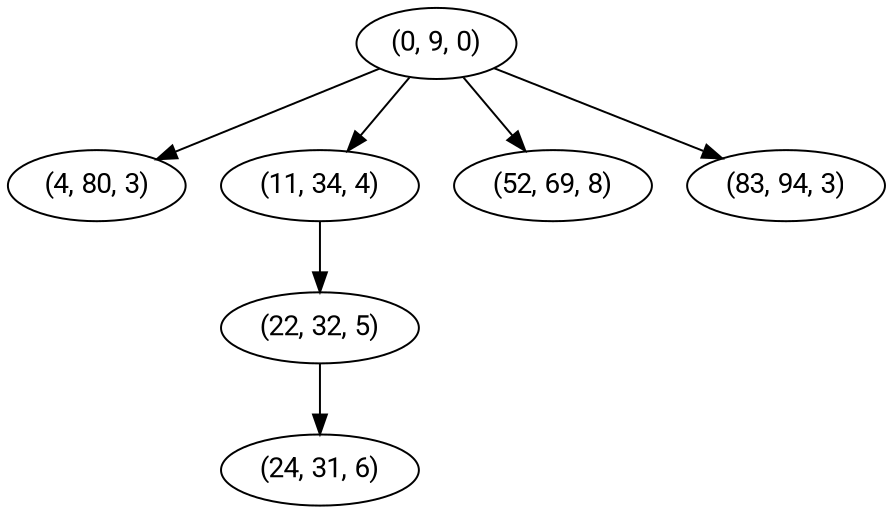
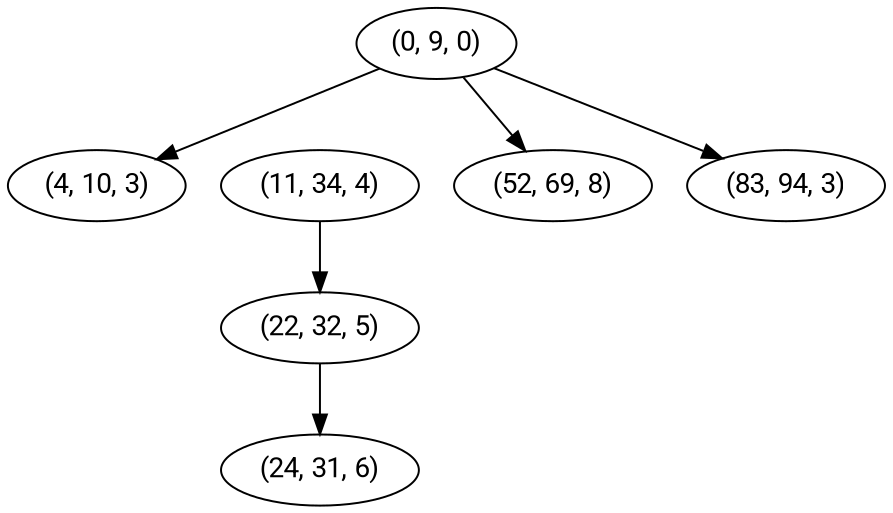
(385, 106) -> none
(97, 186) -> (97, 186)
